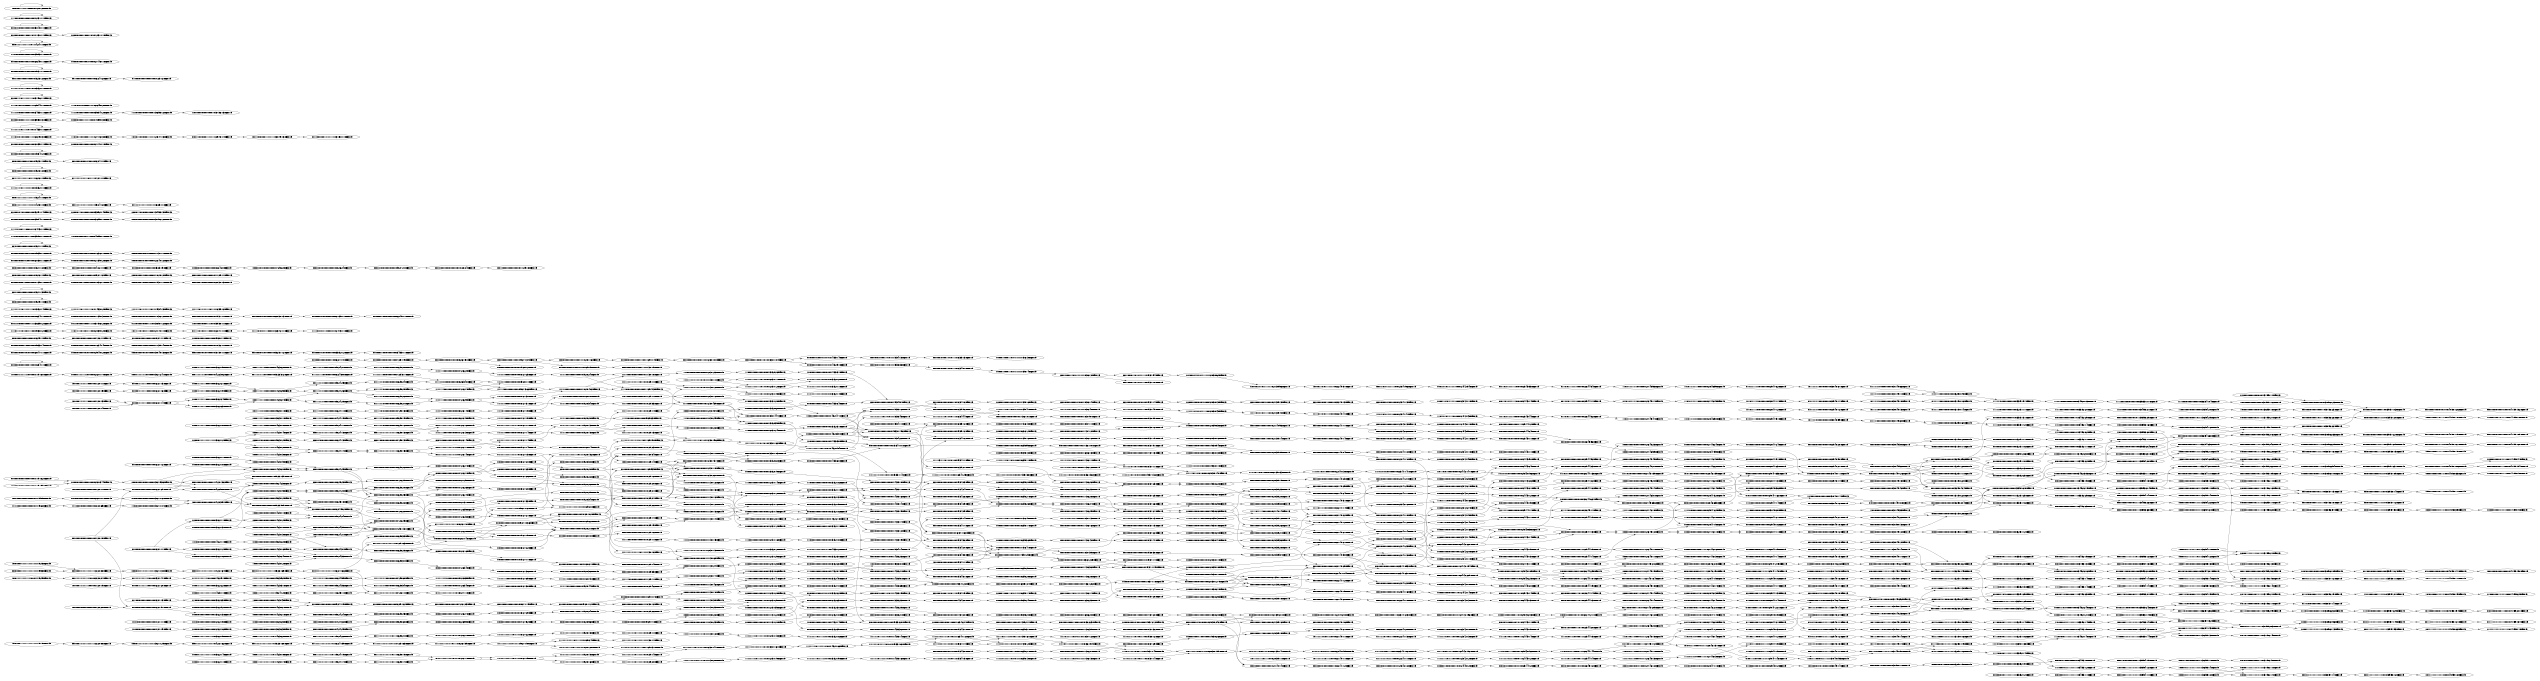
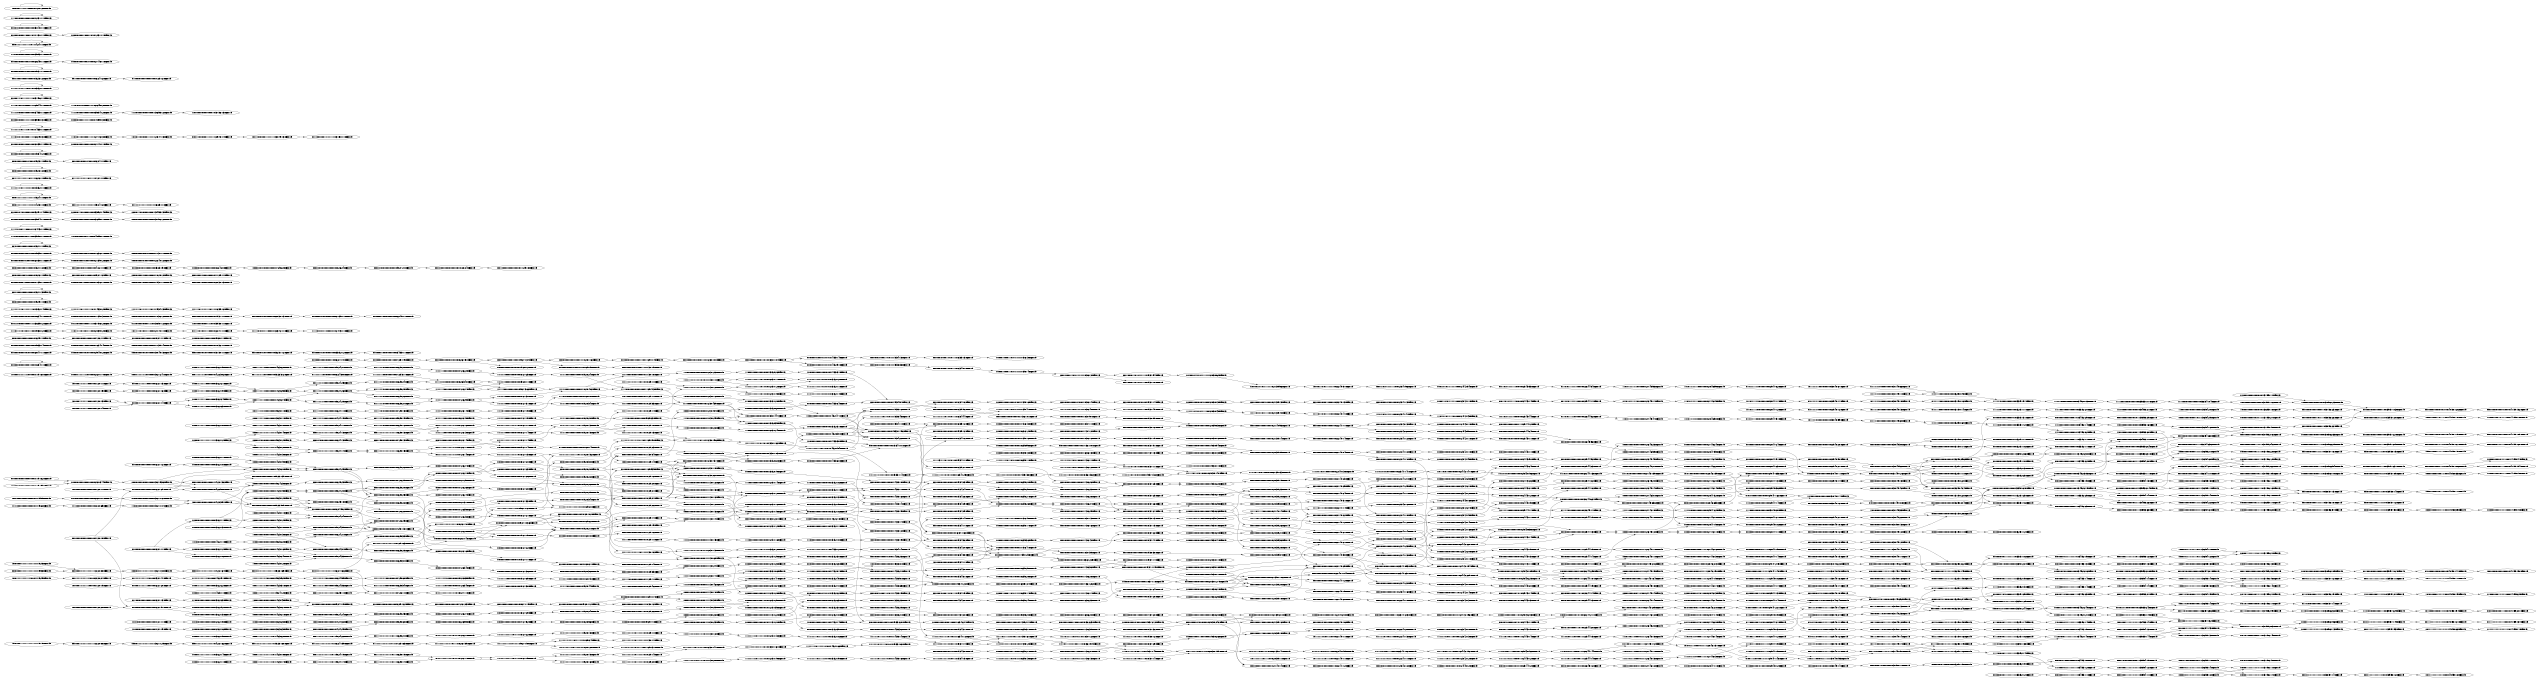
(2230, 529) -> (2229, 579)
(1302, 531) -> (1306, 547)
(918, 641) -> (922, 590)
